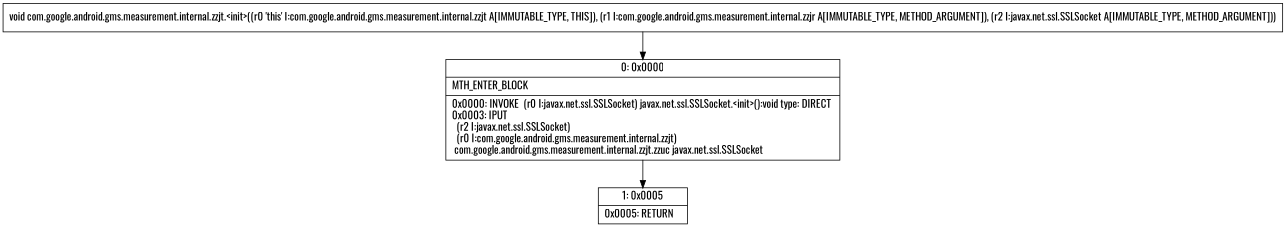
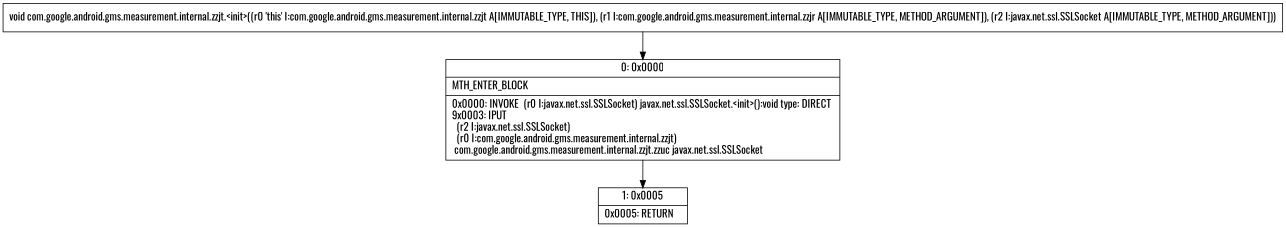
(482, 116) -> (482, 116)
